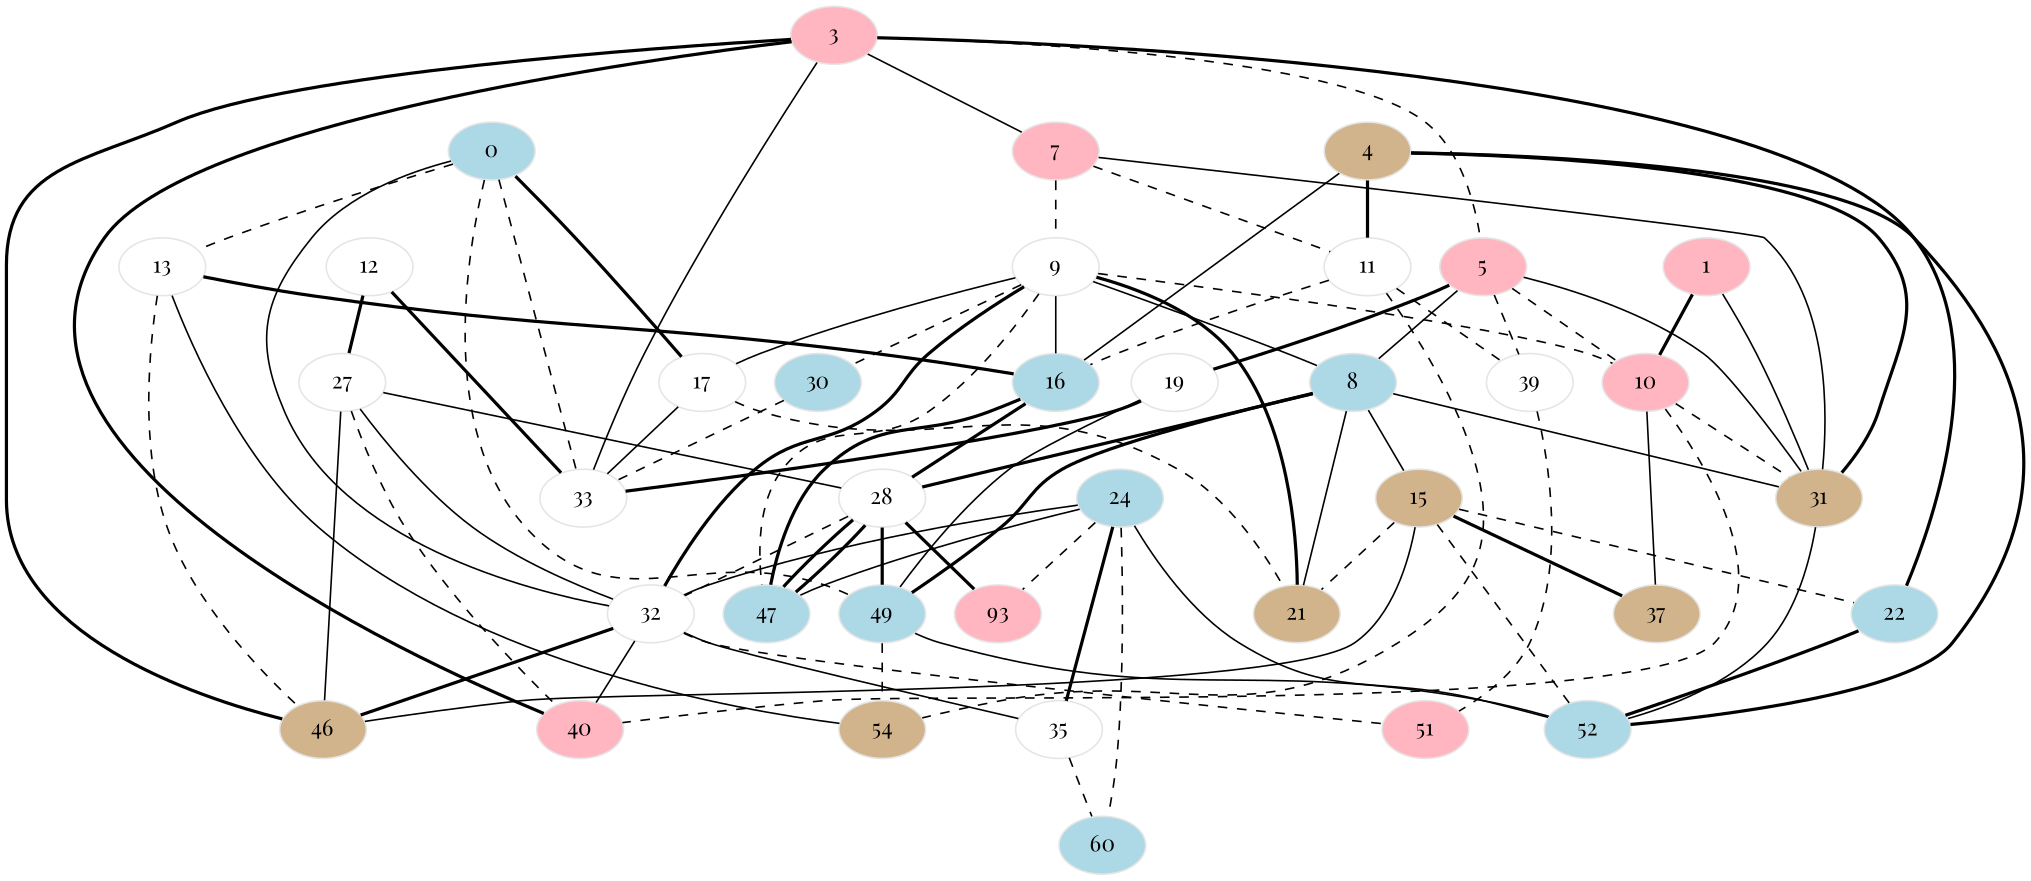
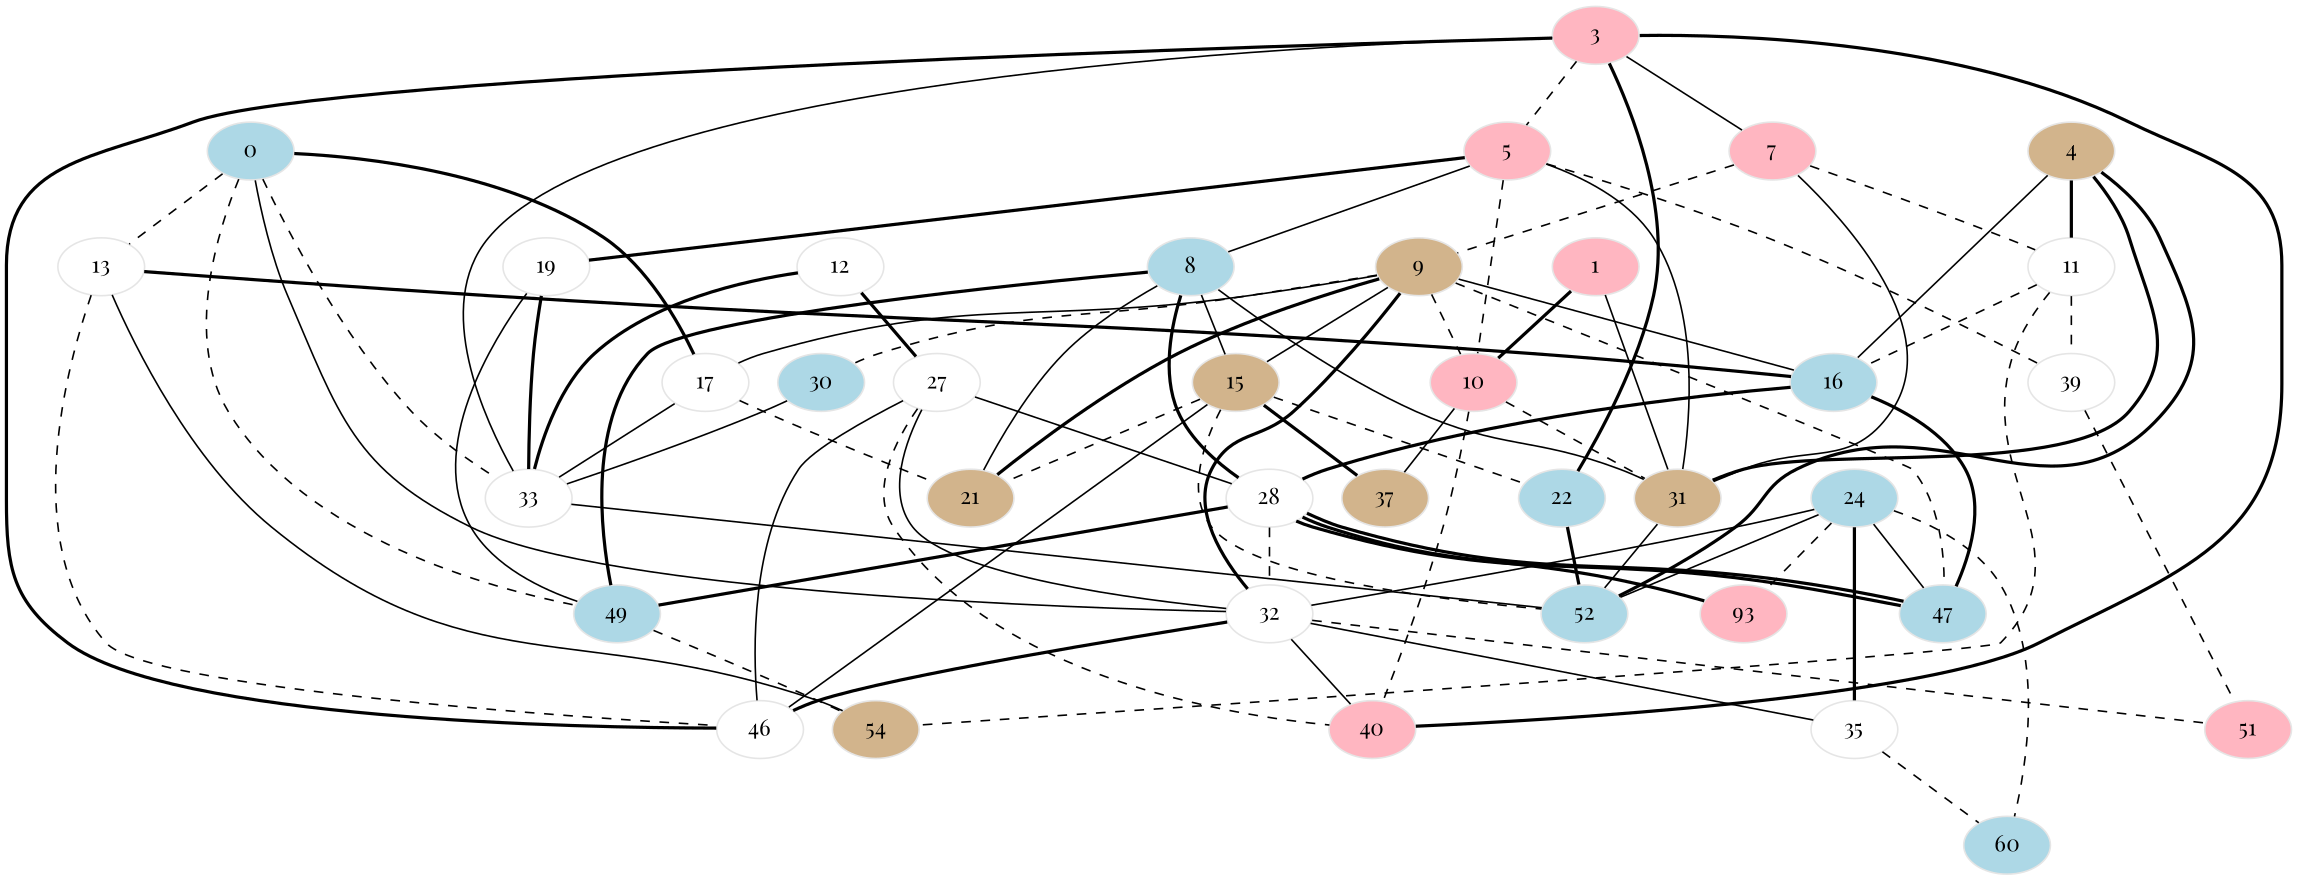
(1056, 267) -> (1419, 267)
(1222, 329) -> (1327, 325)
(701, 440) -> (678, 445)
(1231, 680) -> (1057, 556)
(323, 730) -> (760, 730)
